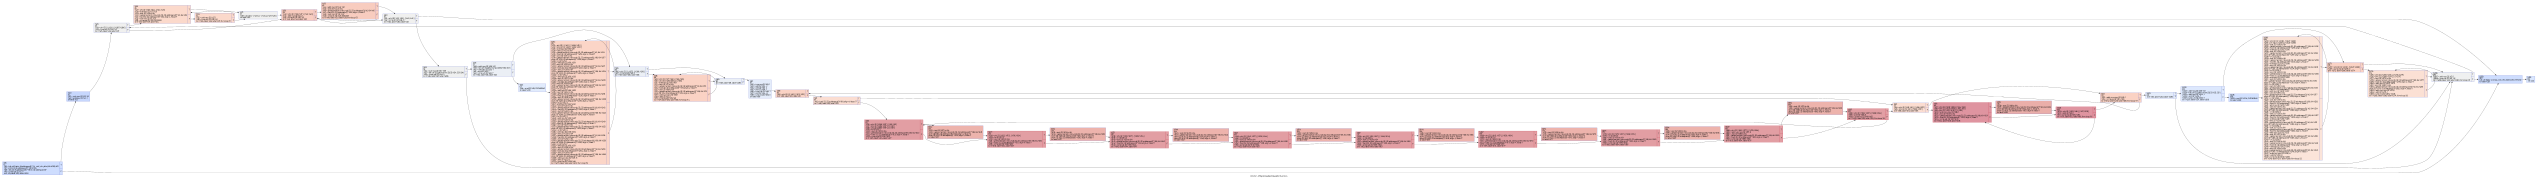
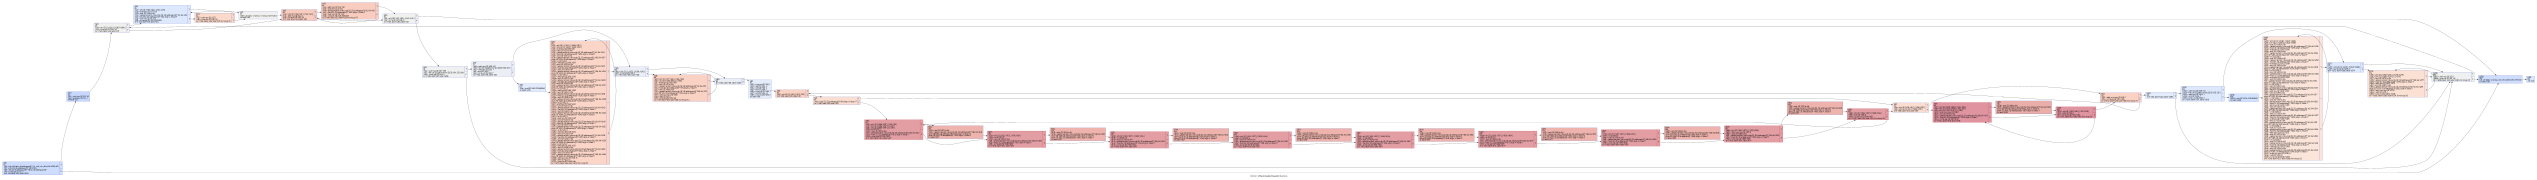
(162, 14) -> (162, 14)
(2345, 67) -> (2345, 67)
